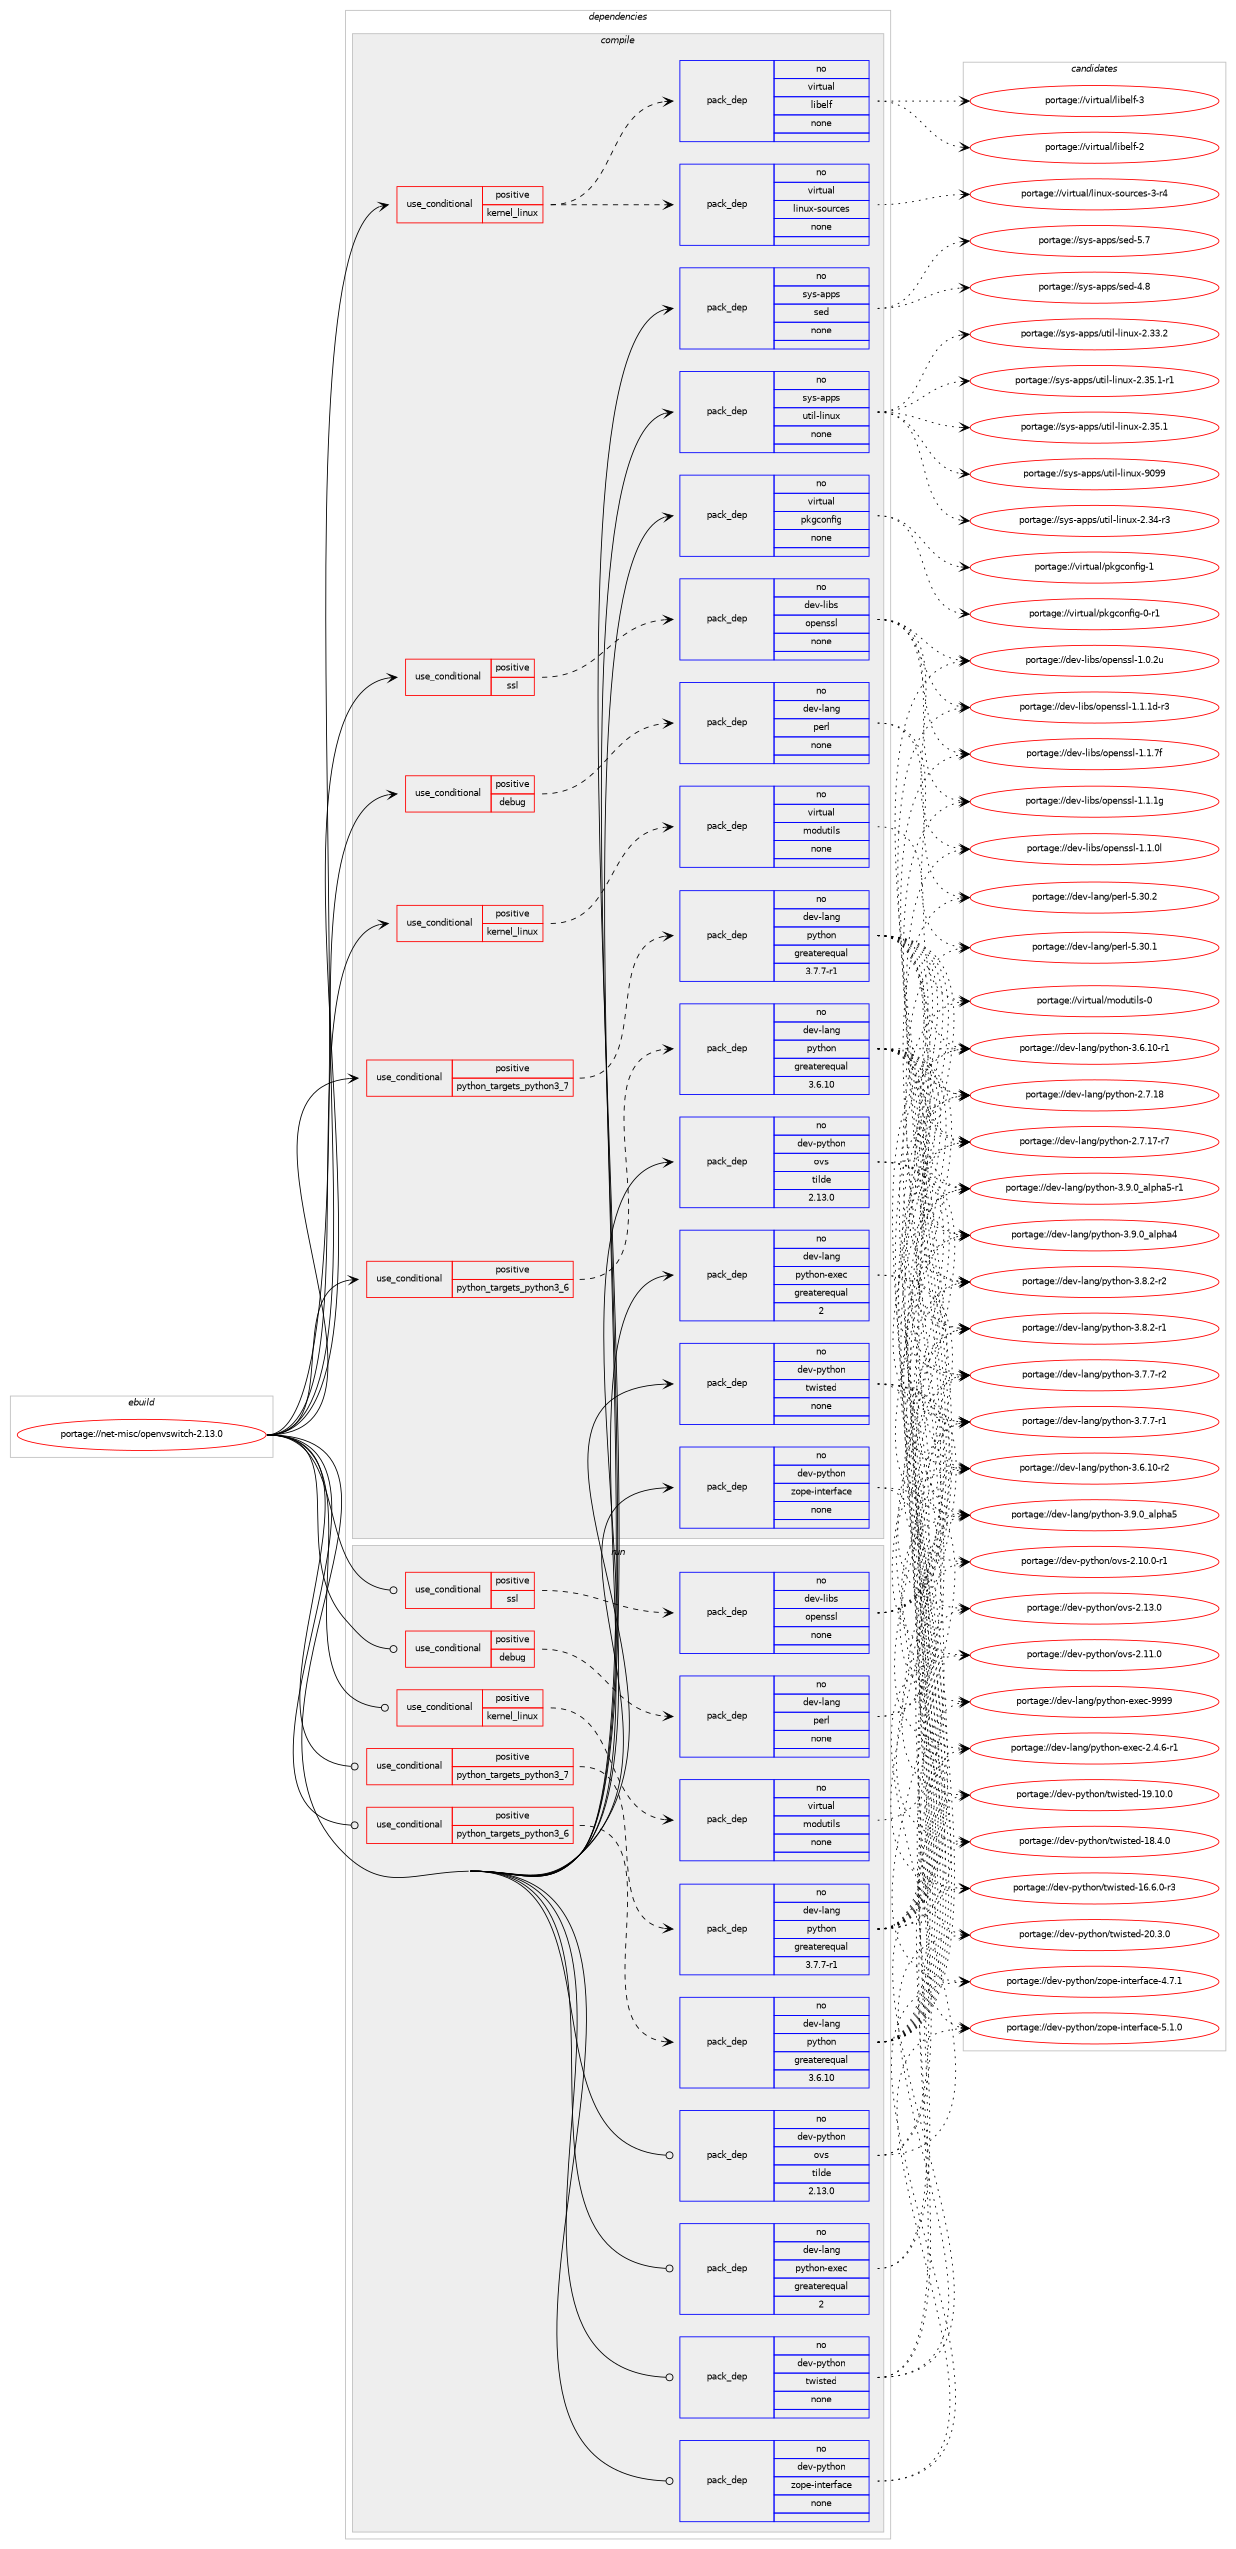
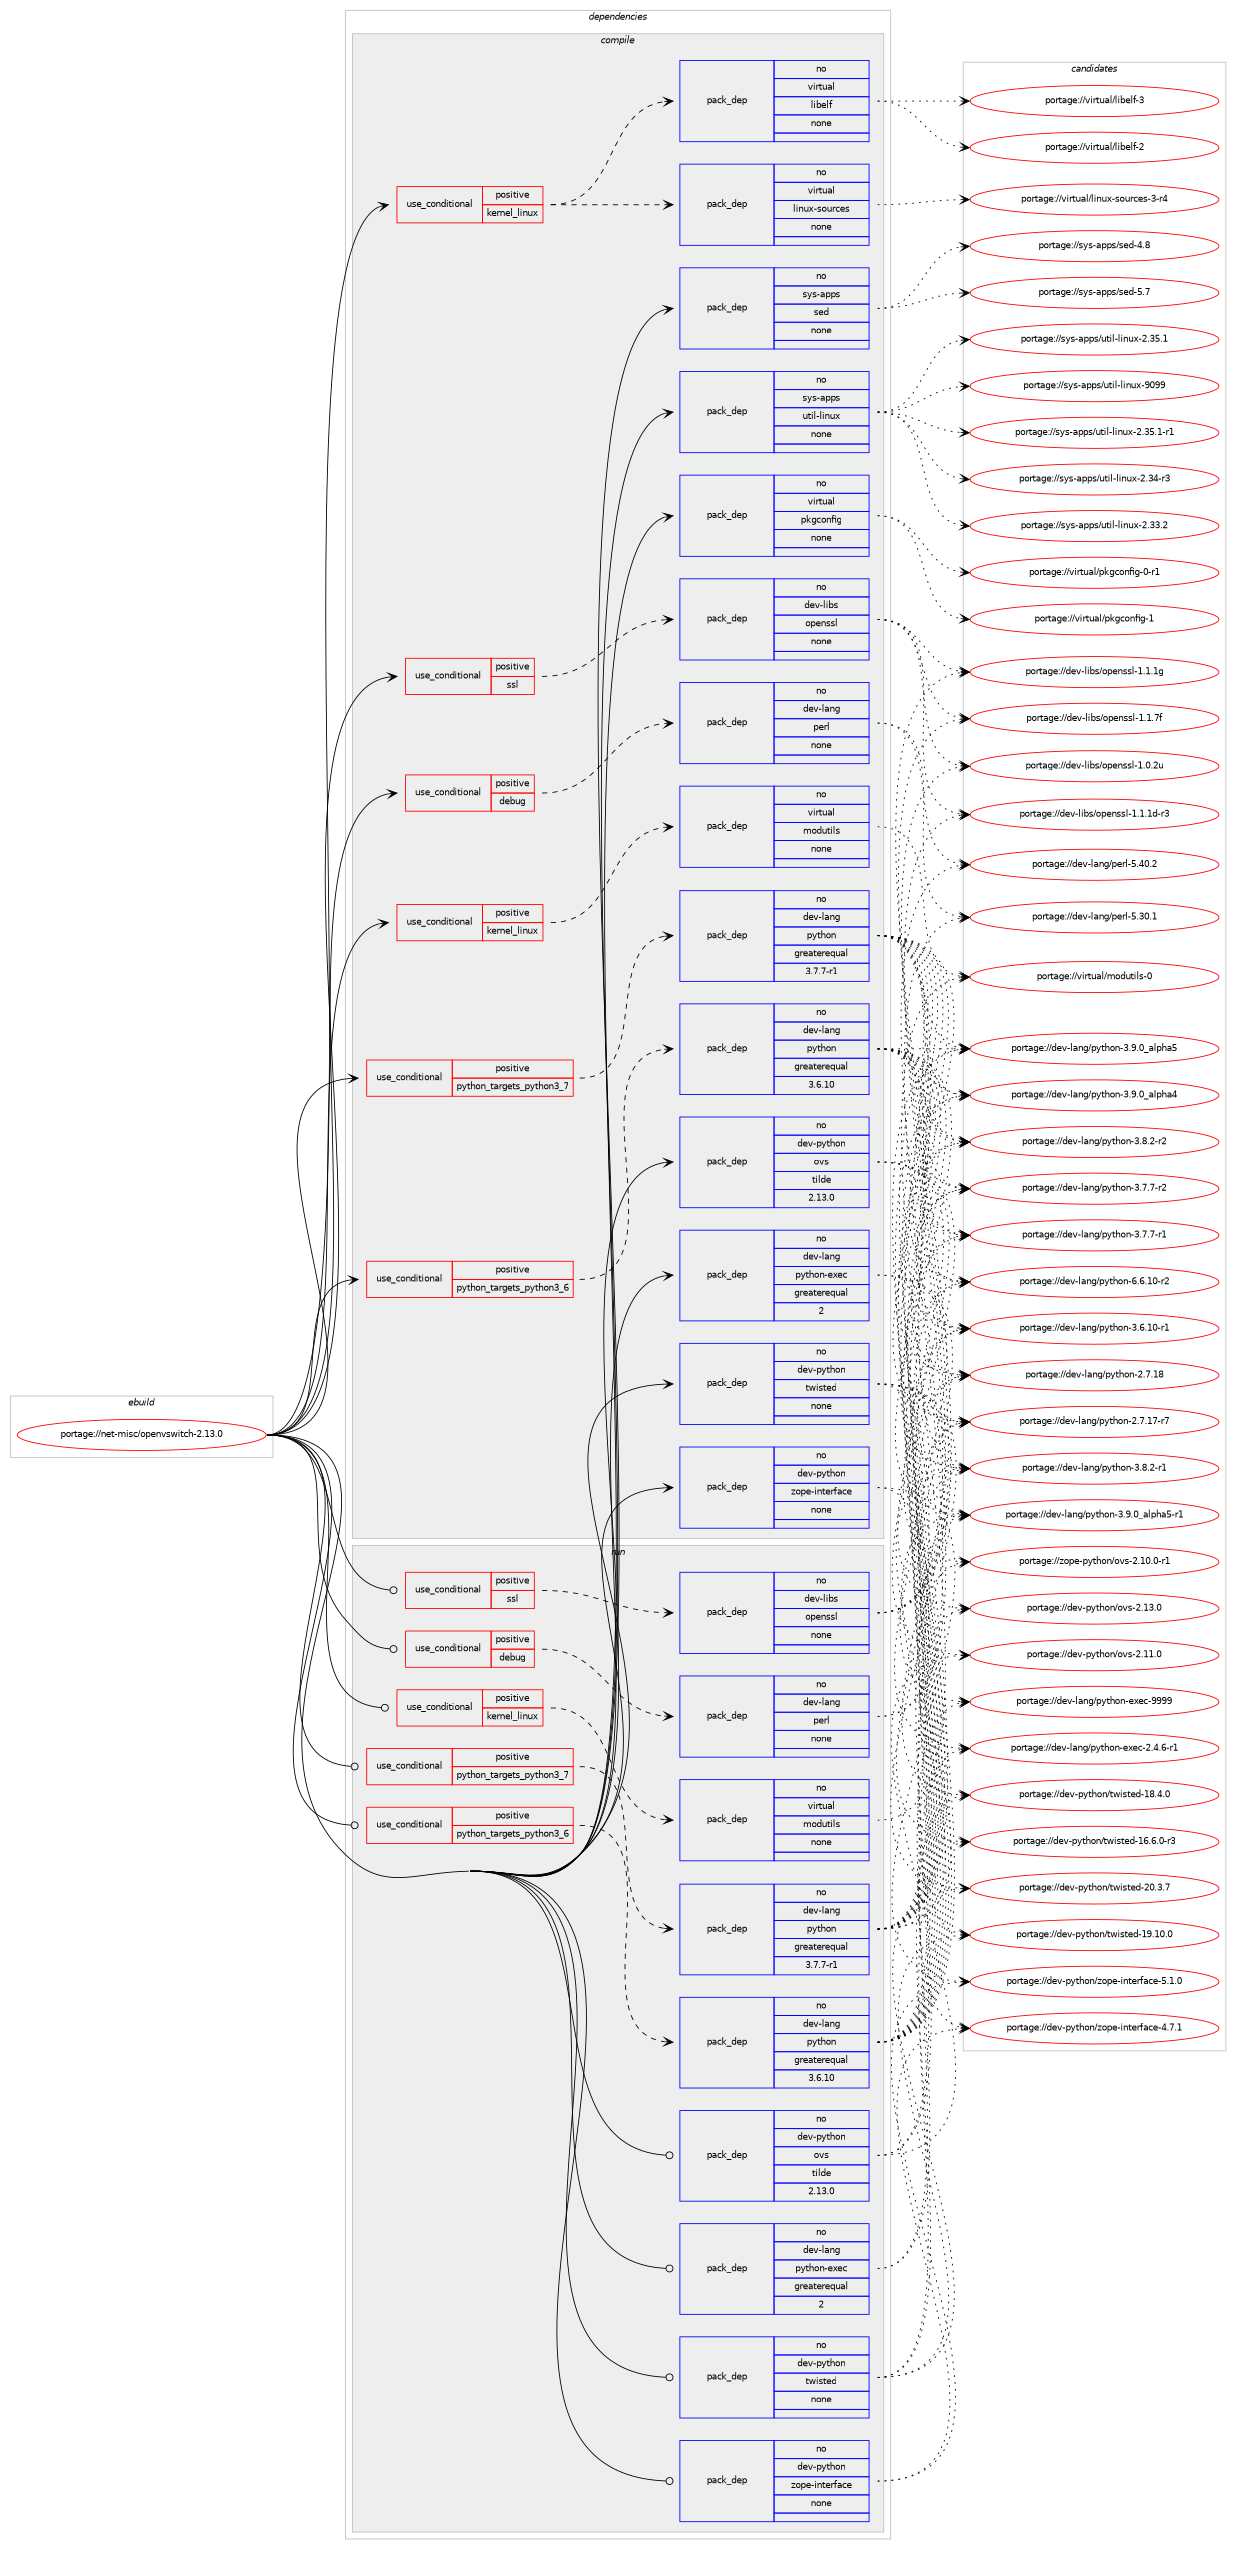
(1095, 849) -> none
(1095, 898) -> (1095, 865)
(1095, 1469) -> (1095, 1282)
(1095, 1562) -> (1095, 1562)
(1095, 1935) -> (1095, 1888)
